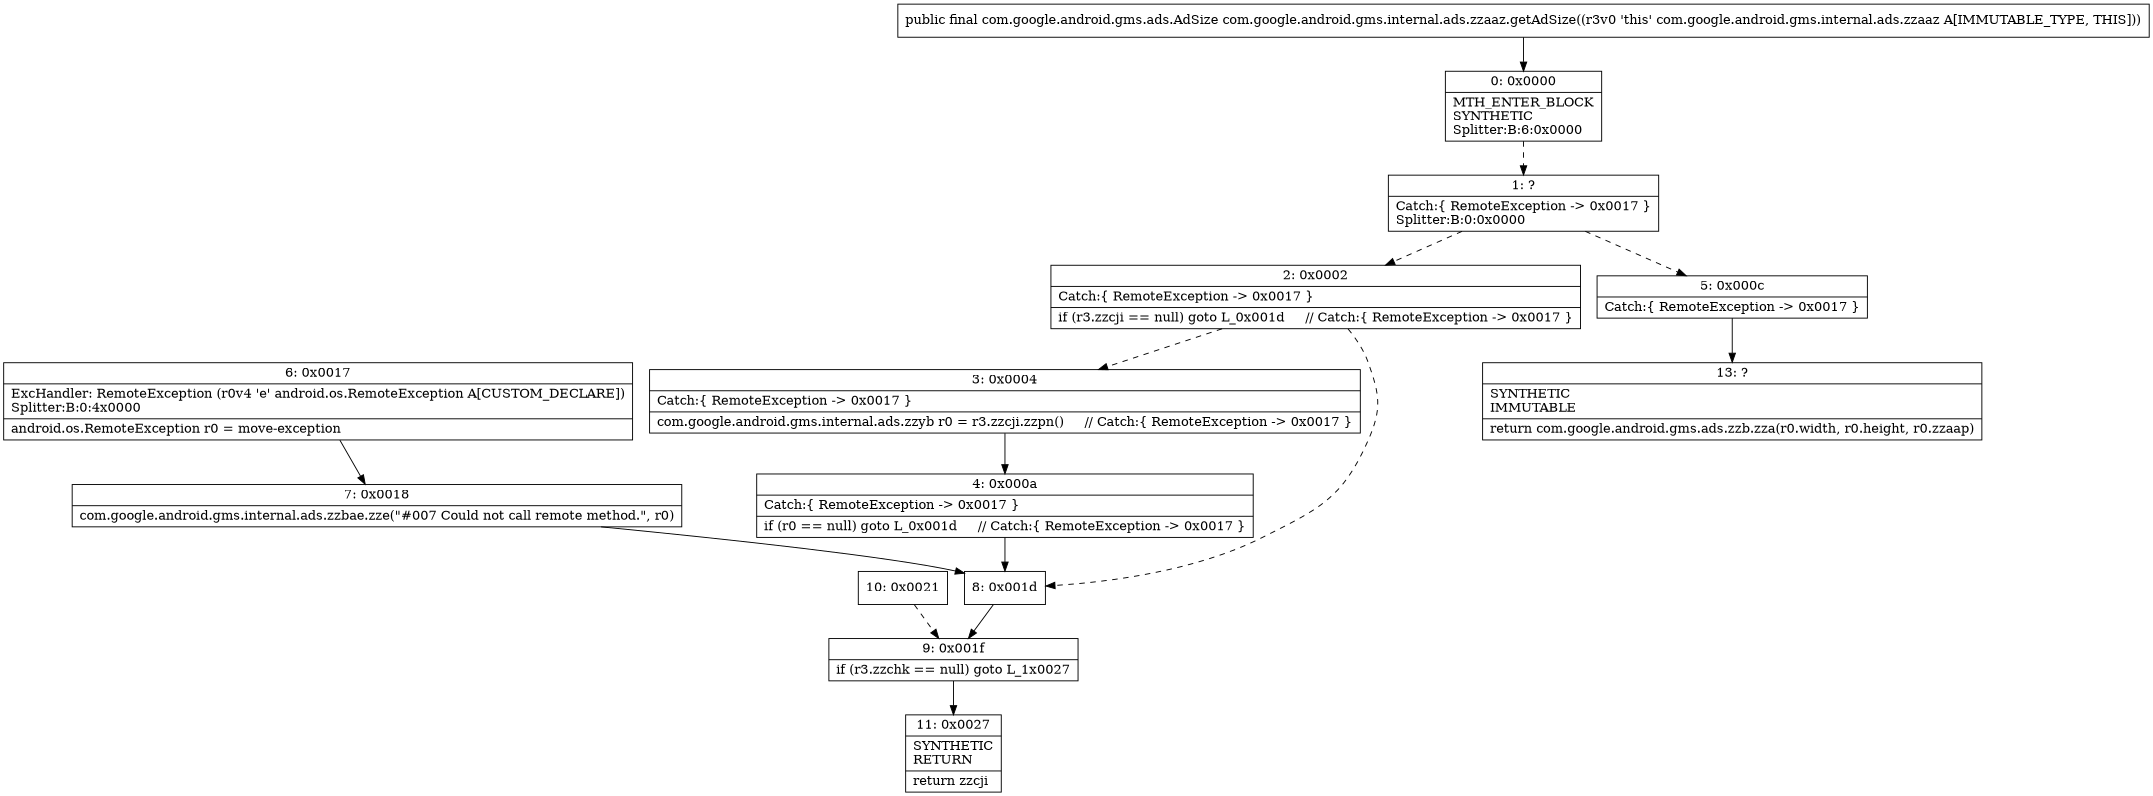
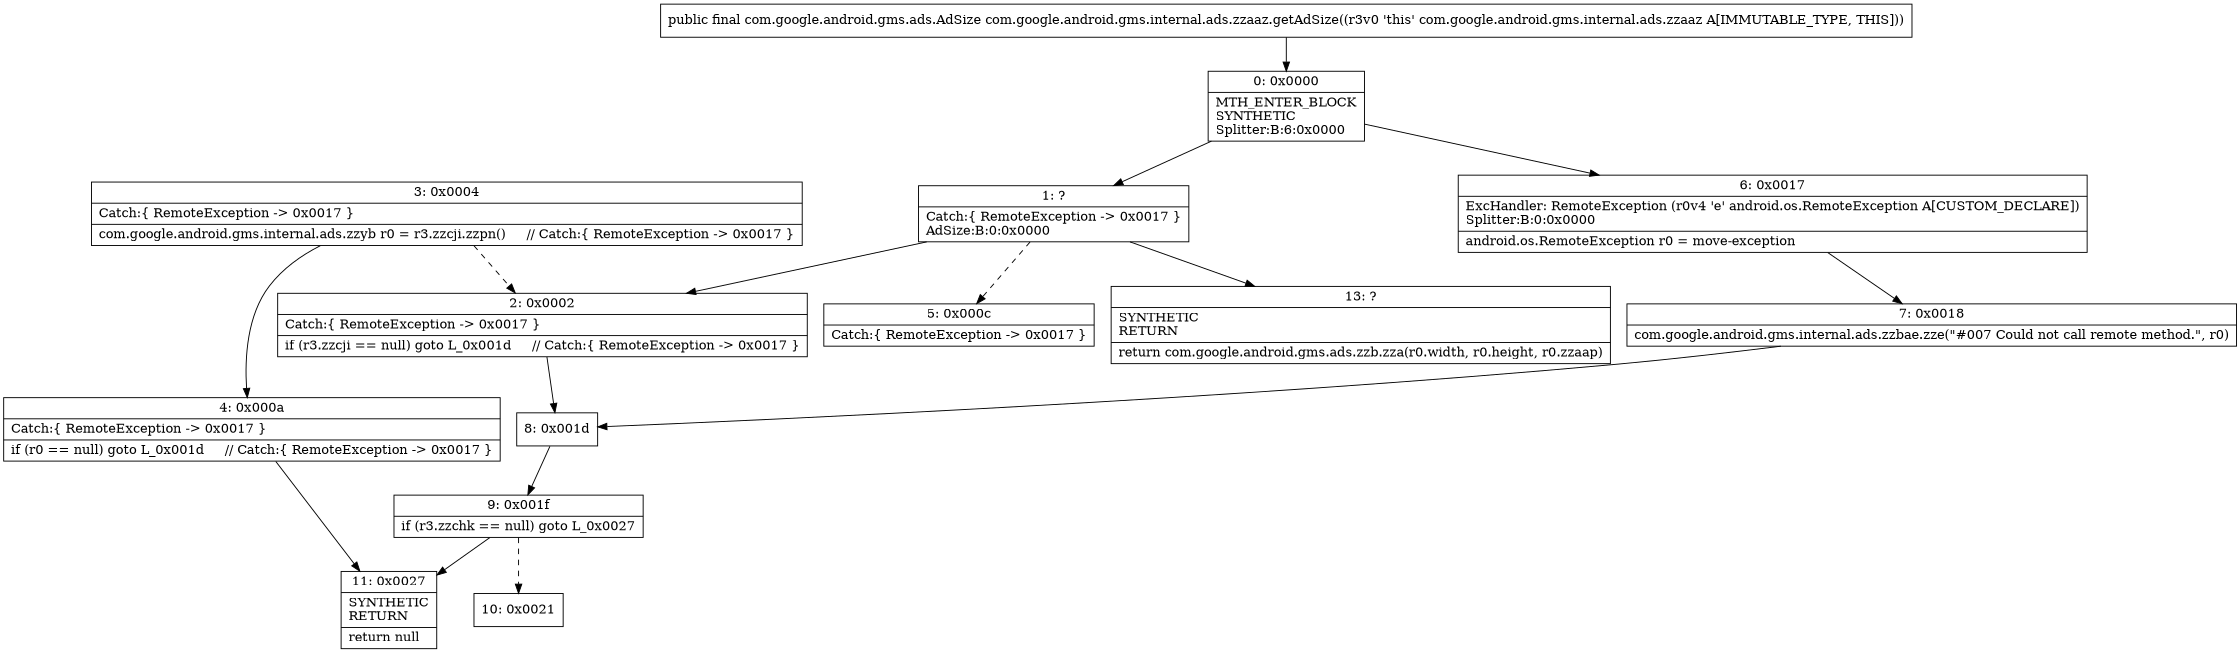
none -> (1477, 149)
(1524, 153) -> (1167, 161)
(1461, 220) -> (988, 231)
(1428, 246) -> (811, 267)
(1732, 336) -> (1188, 263)
(1165, 348) -> (492, 266)
(76, 408) -> (1531, 220)
(1533, 408) -> (1148, 331)
(1286, 525) -> (550, 380)
(1005, 550) -> (315, 513)
(924, 618) -> (519, 561)
(953, 670) -> (519, 526)
(951, 781) -> (384, 638)
